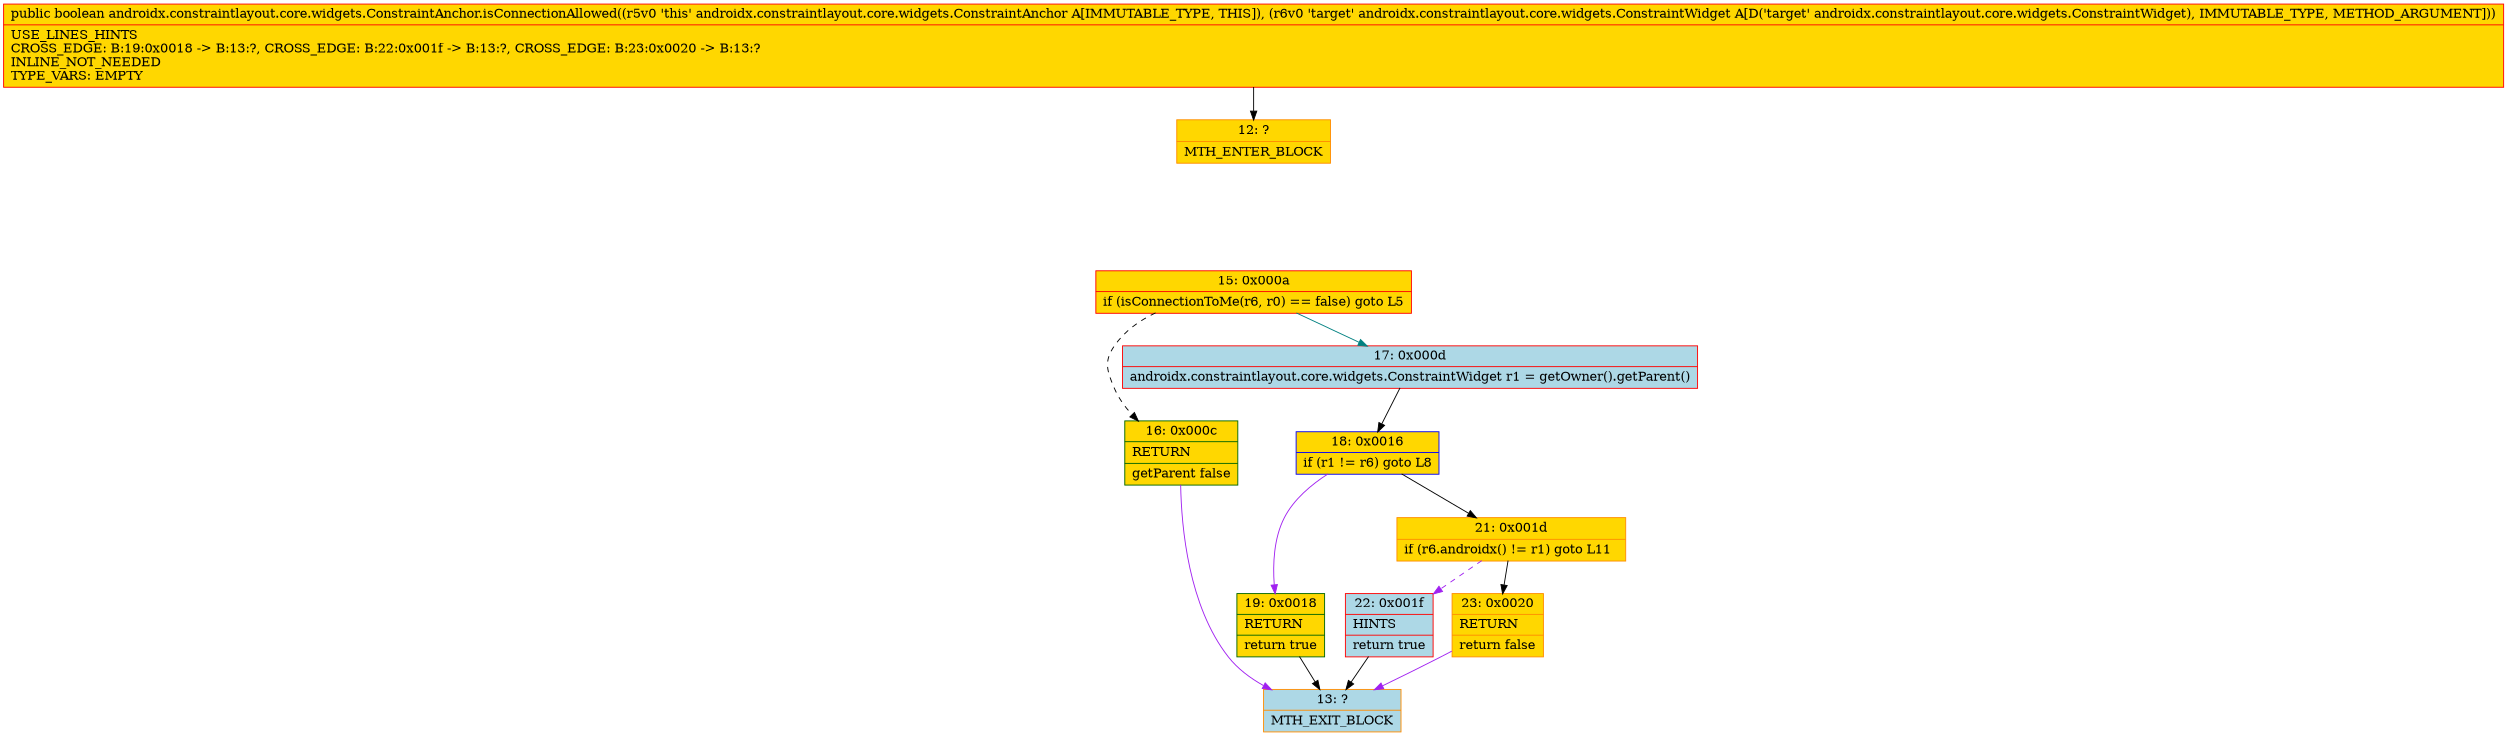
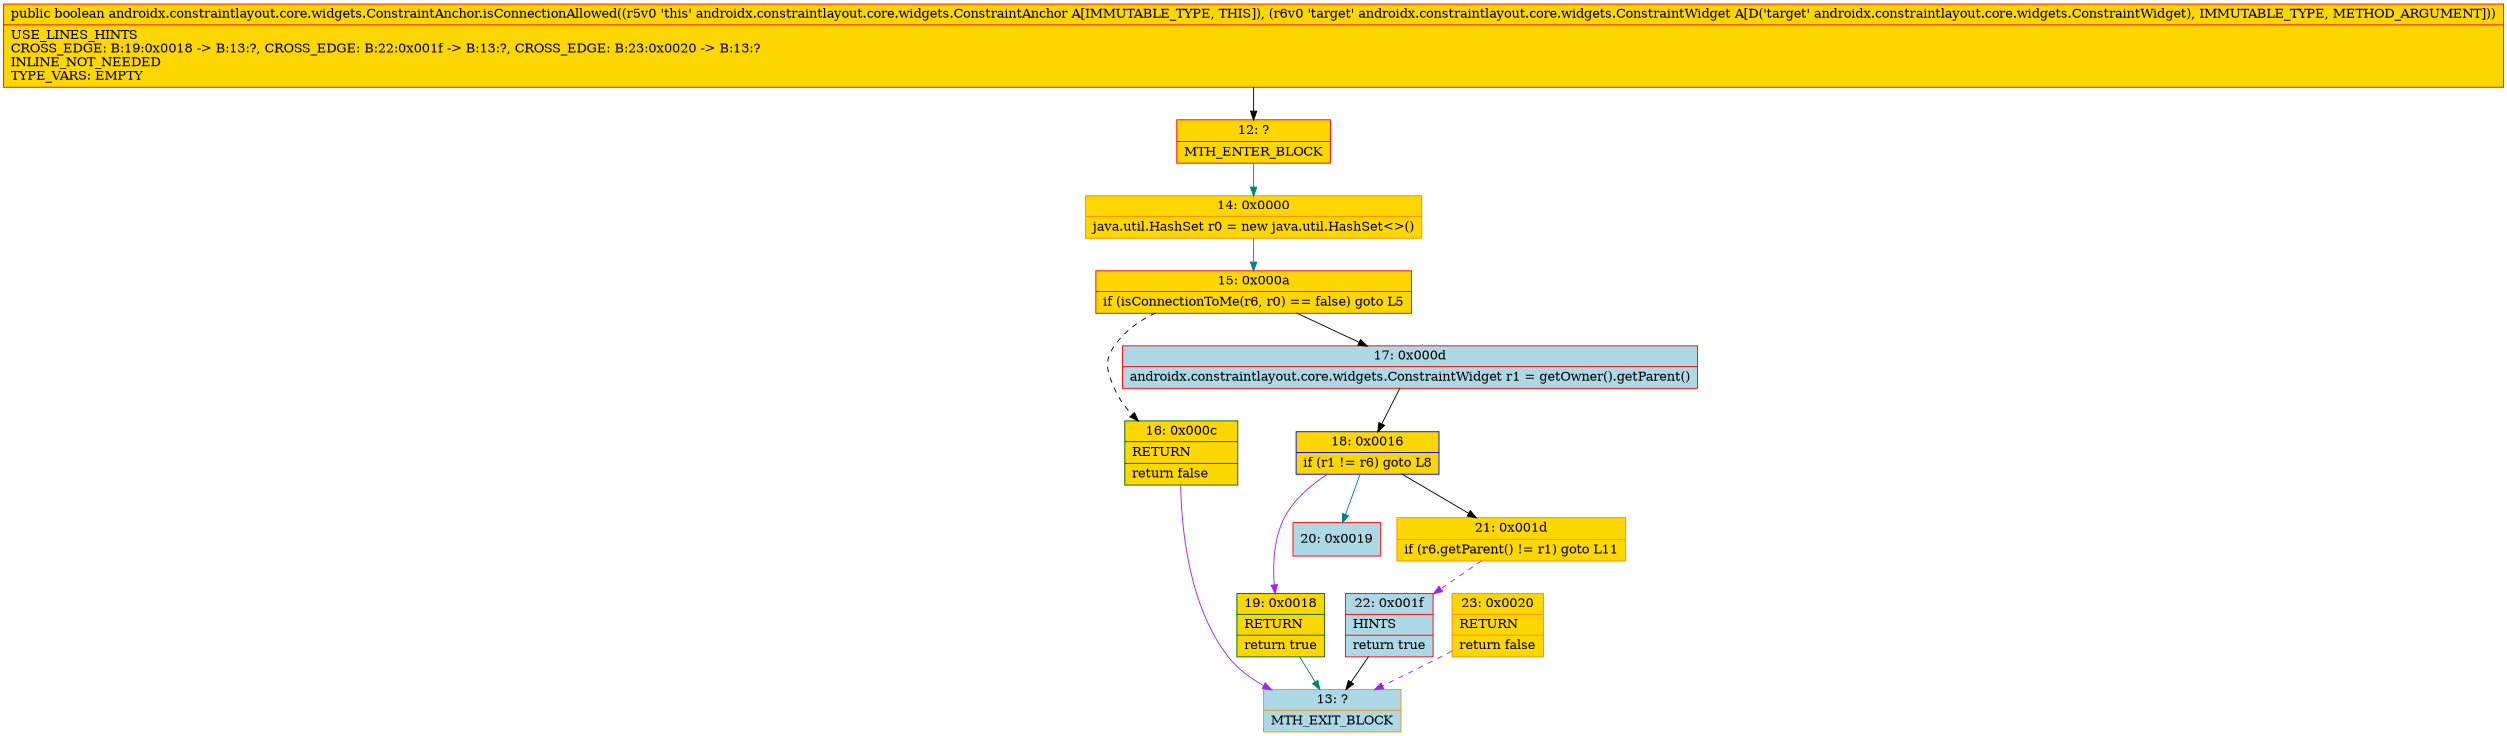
(1254, 142) -> (1254, 142)
none -> (1254, 217)
(1328, 328) -> (1328, 328)
(1181, 474) -> (1170, 474)
none -> (1337, 539)
(1508, 550) -> (1511, 550)
(1506, 573) -> none
(1307, 669) -> (1307, 669)
(1417, 669) -> (1417, 669)
